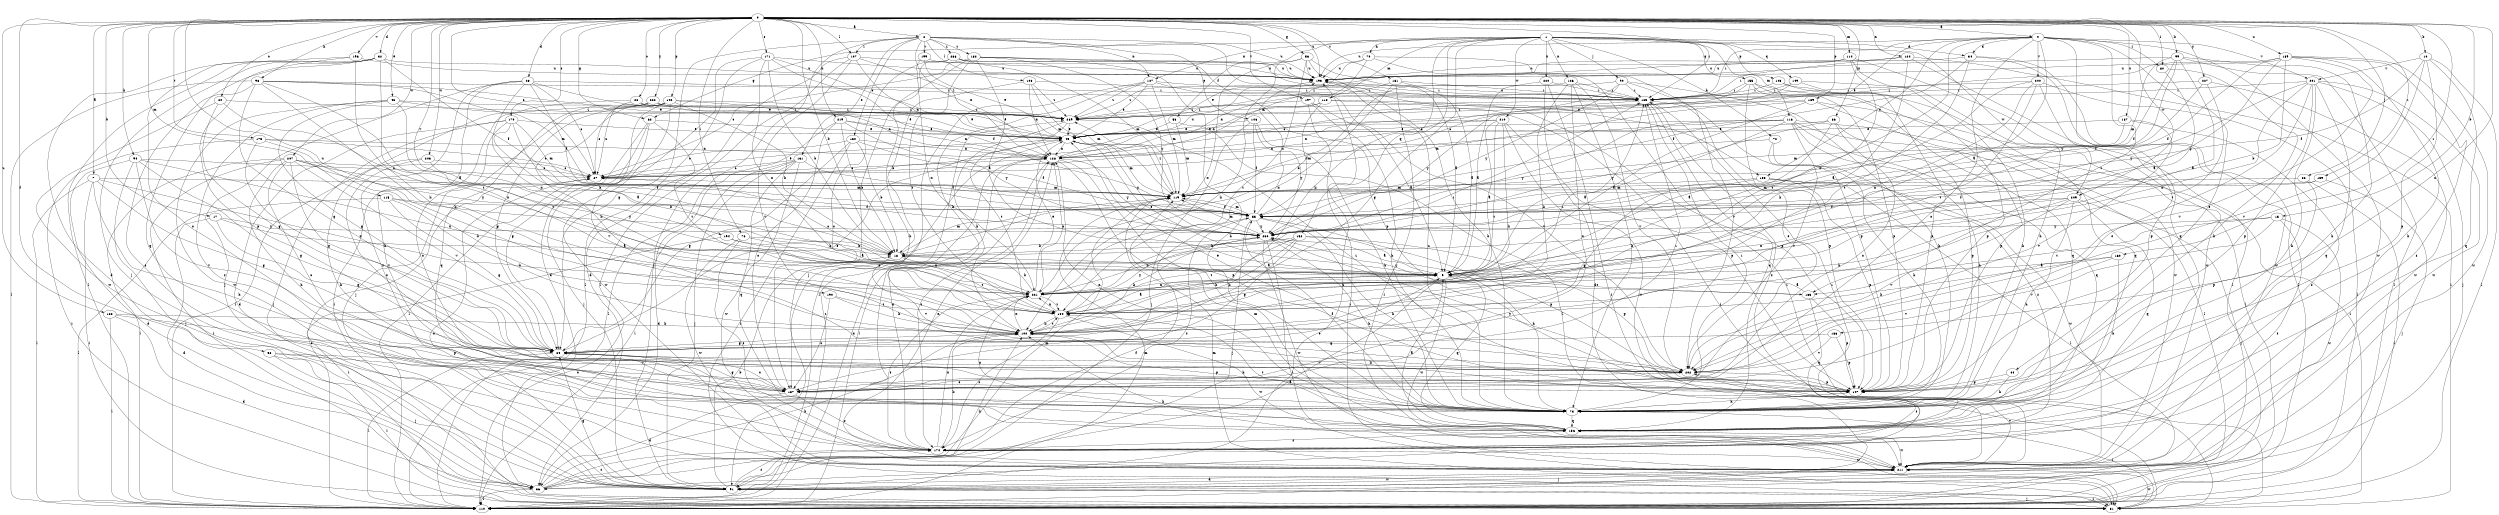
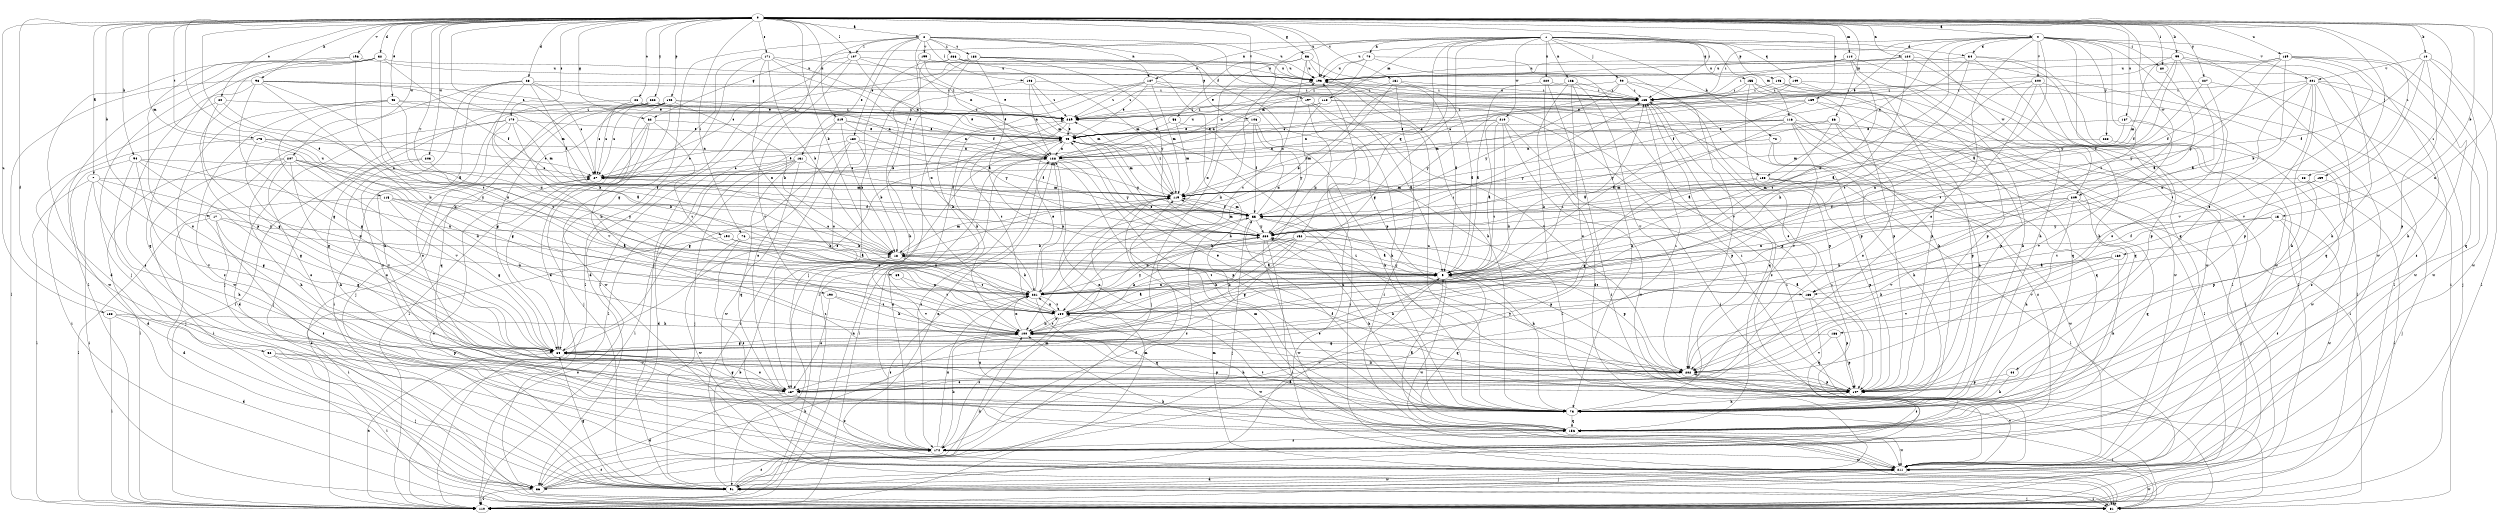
none -> (2106, 139)
(504, 163) -> (618, 122)
(1789, 201) -> (2067, 244)
none -> (898, 275)
(2093, 333) -> (2014, 359)
none -> (561, 403)
none -> (1285, 403)
(369, 431) -> (369, 431)
